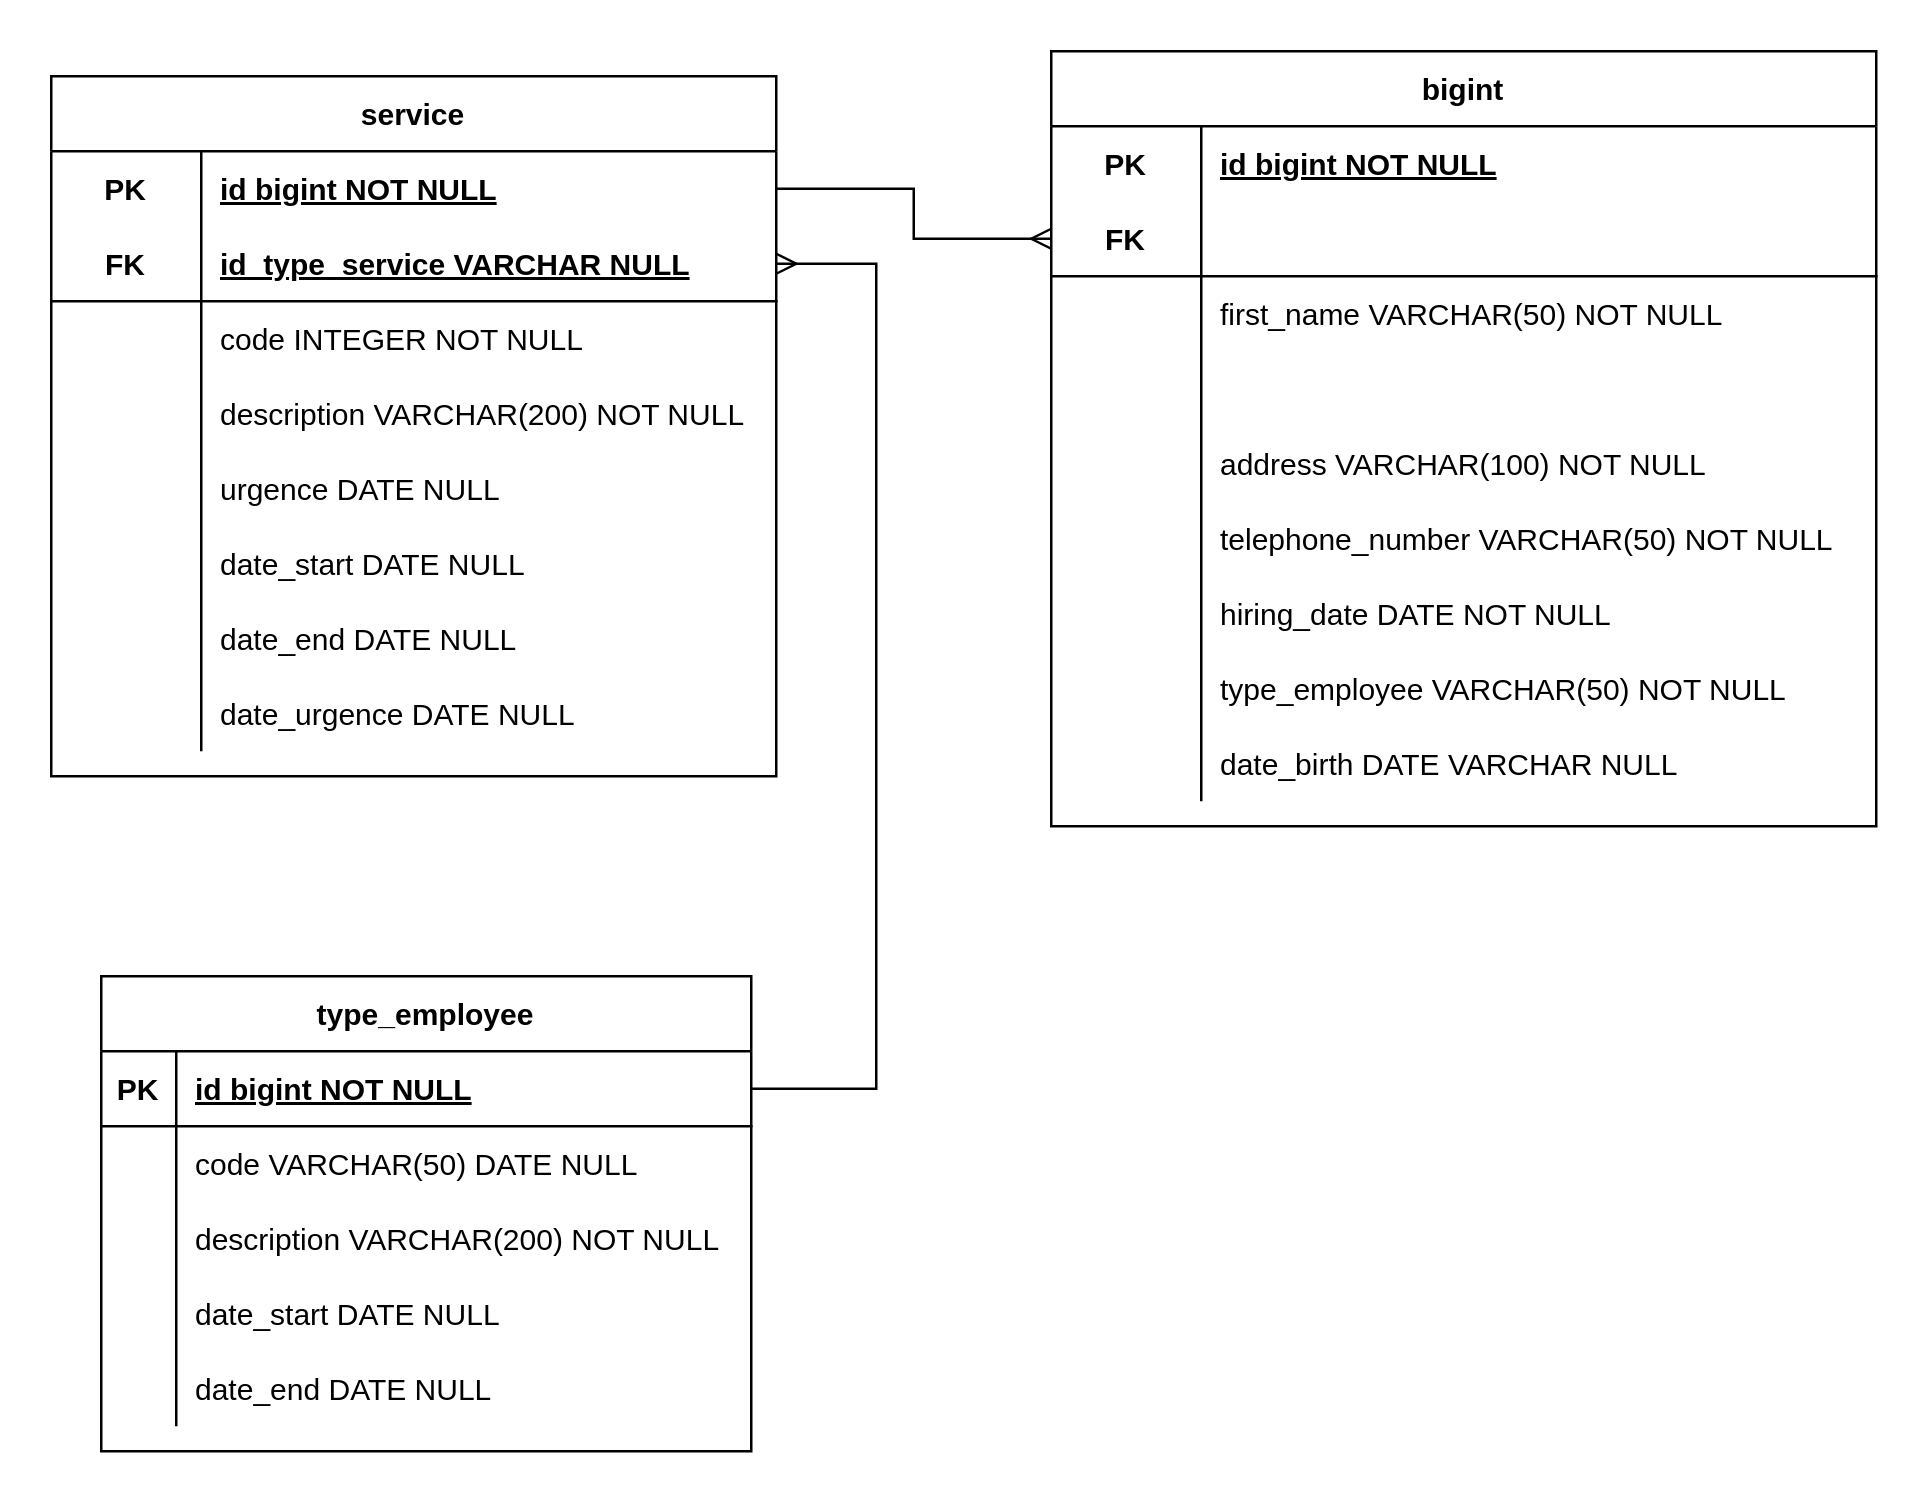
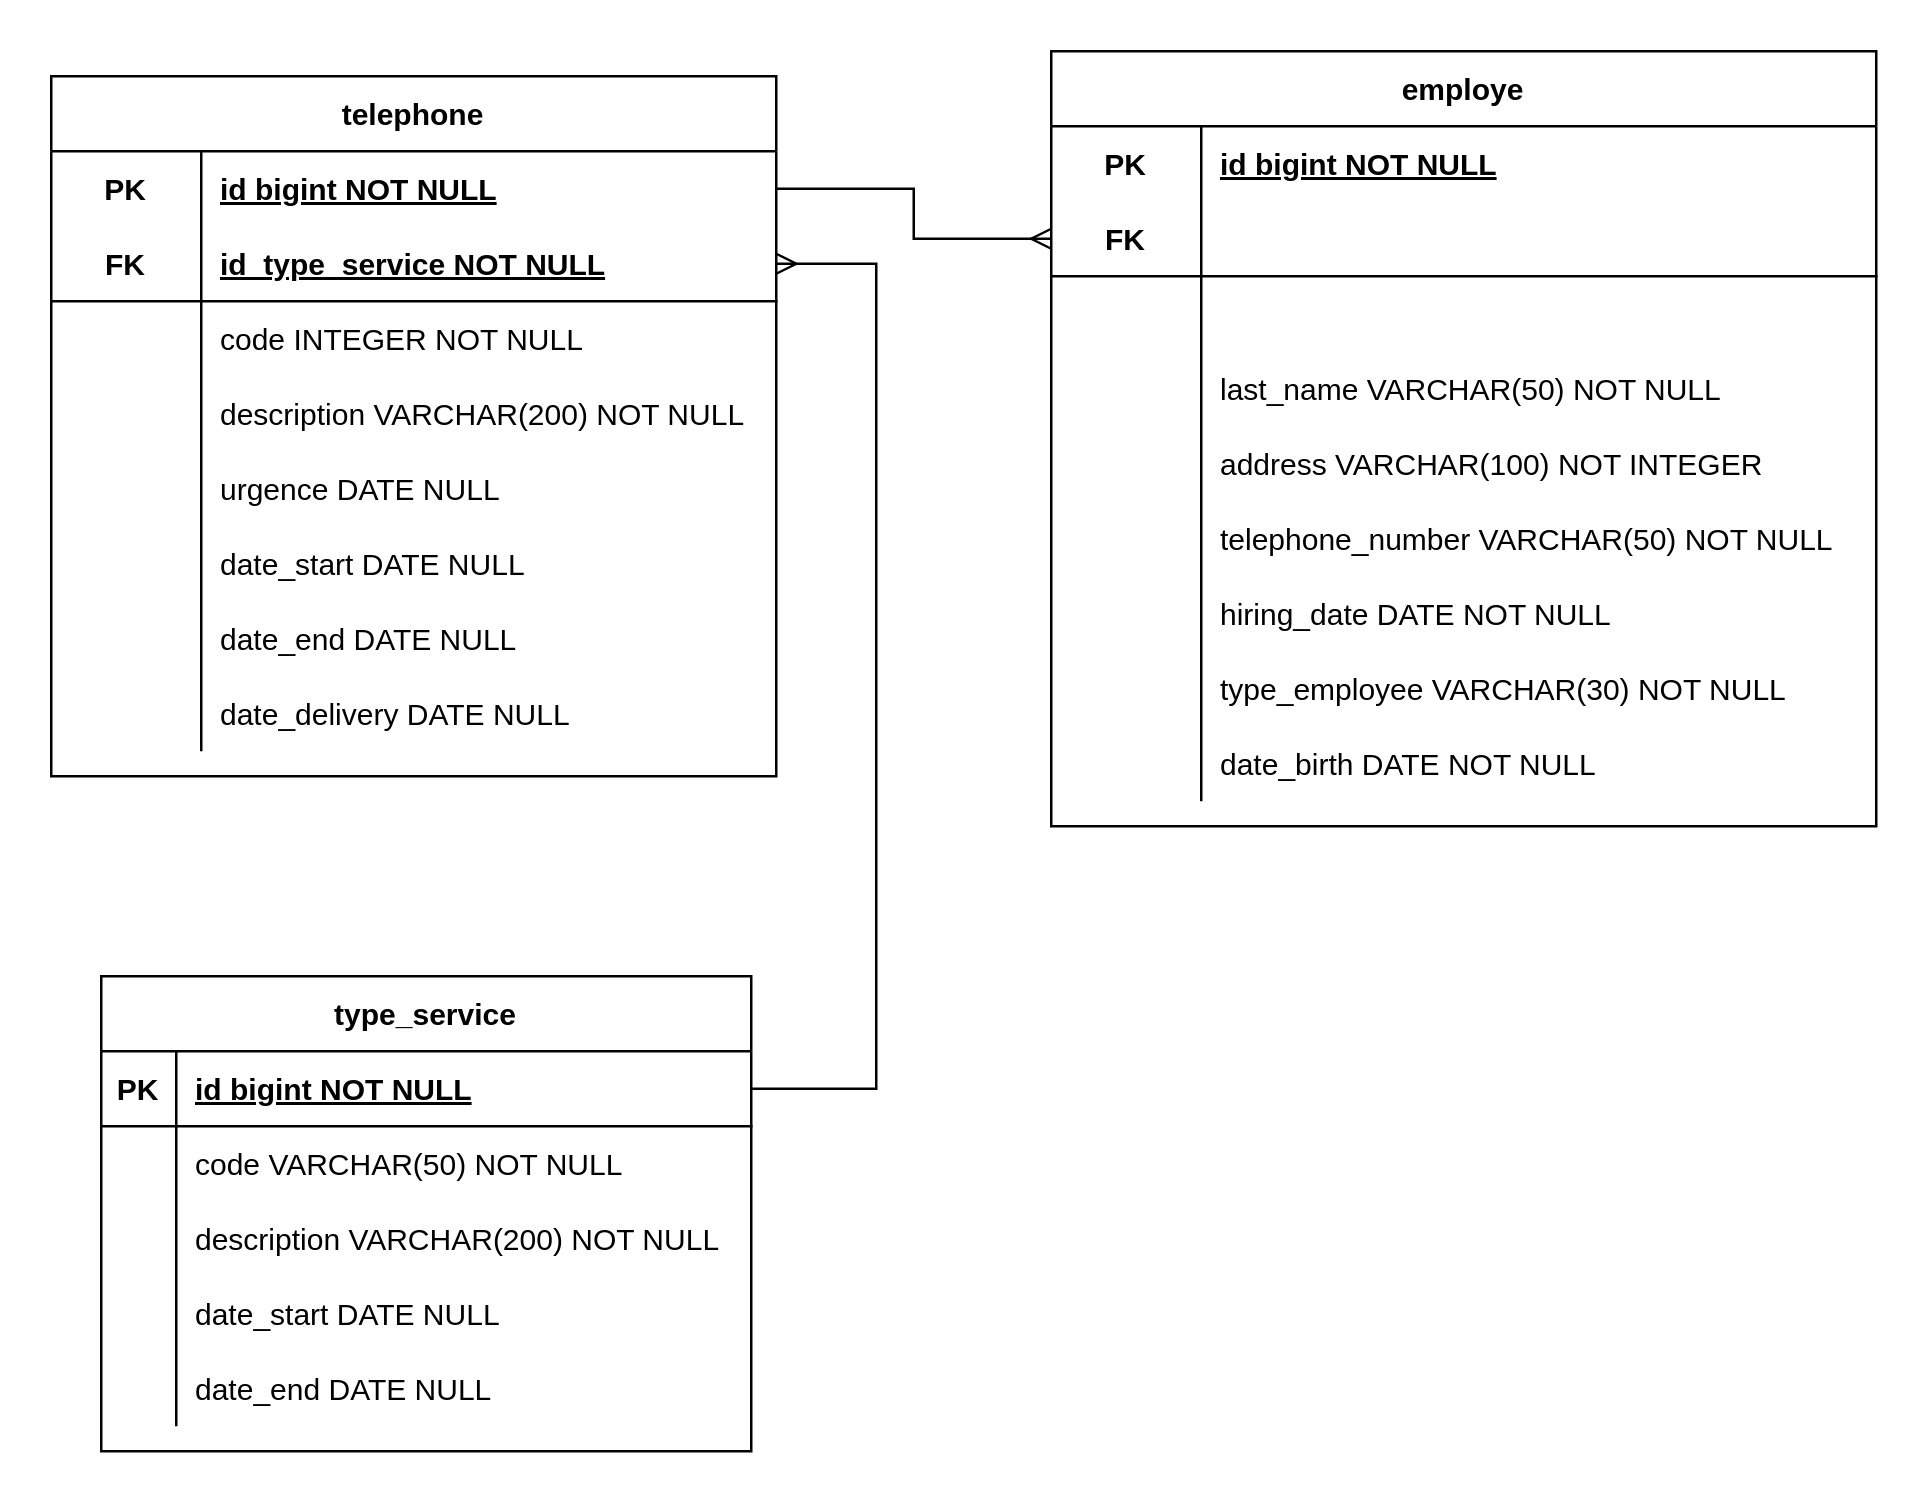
(1463, 90) -> (1463, 90)
(413, 115) -> (413, 115)
(440, 265) -> (406, 265)
(1539, 314) -> none
none -> (1539, 389)
(1452, 465) -> (1477, 465)
(1490, 690) -> (1490, 690)
(397, 715) -> (398, 715)
(1440, 765) -> (1406, 765)
(425, 1015) -> (425, 1015)
(402, 1165) -> (393, 1165)
